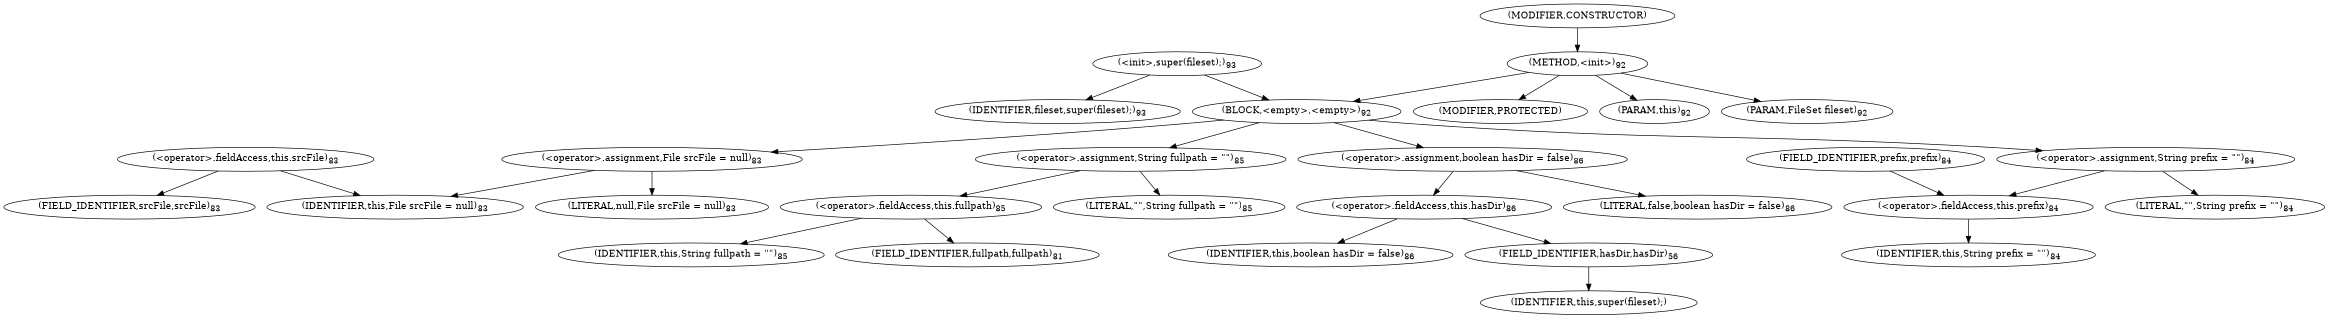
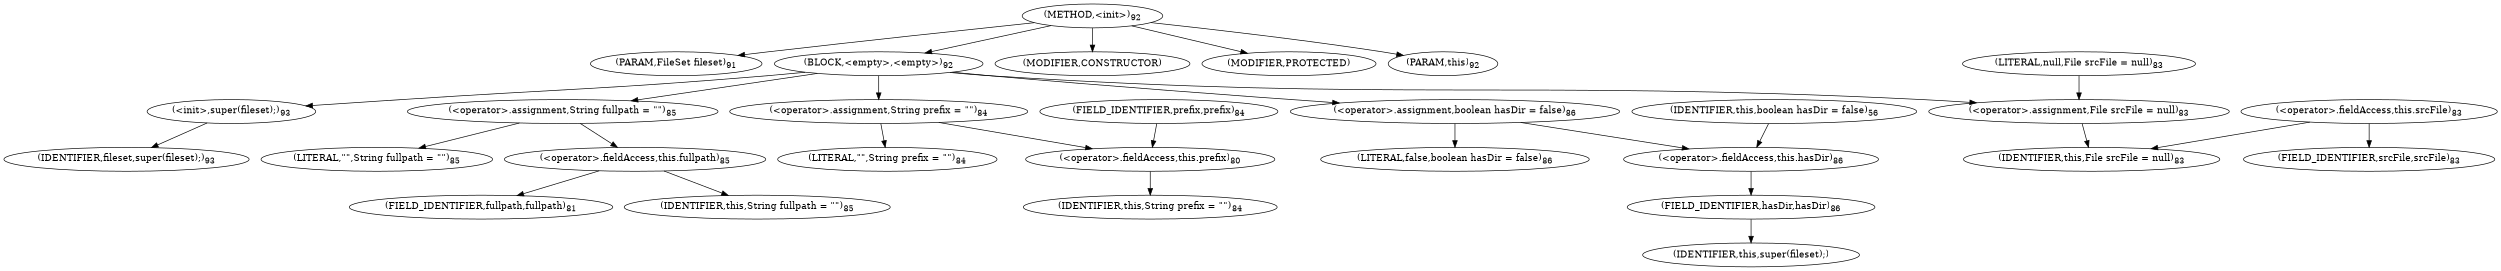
(1577, 37) -> (1092, 37)
(1234, 86) -> (559, 90)
(1863, 111) -> (732, 63)
(652, 180) -> (2079, 84)
(2054, 206) -> (1236, 158)
(1371, 230) -> (1764, 132)
(1410, 254) -> (1873, 111)
(1673, 254) -> (1836, 206)
